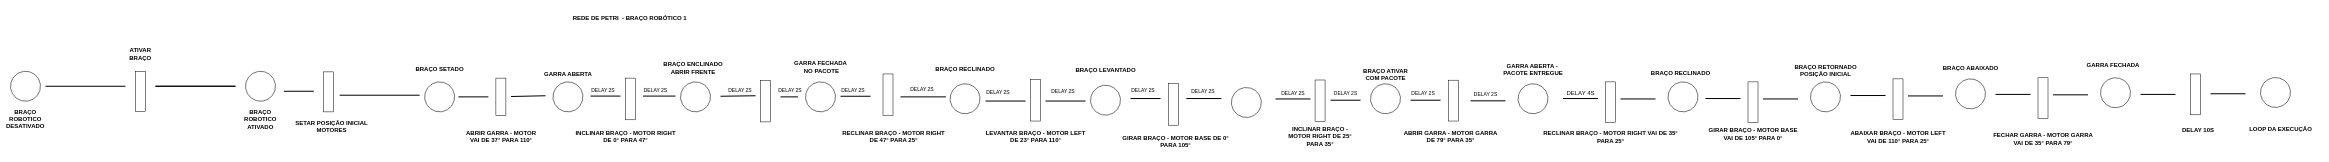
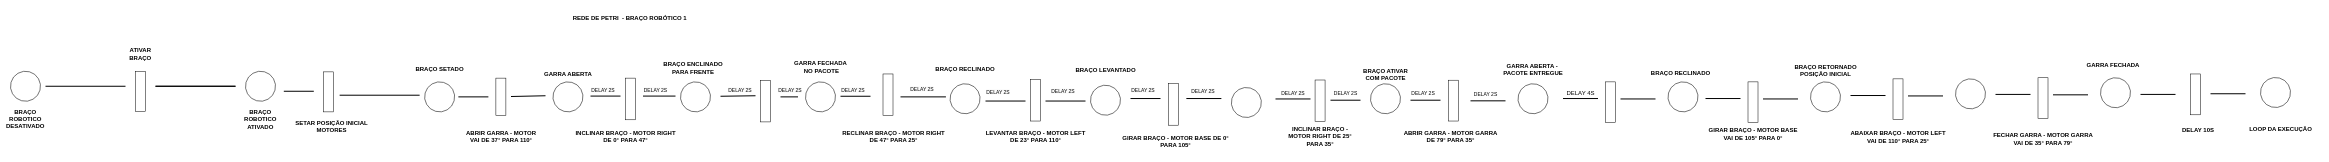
(693, 68) -> (693, 68)
(1970, 68) -> none
(1610, 137) -> none
